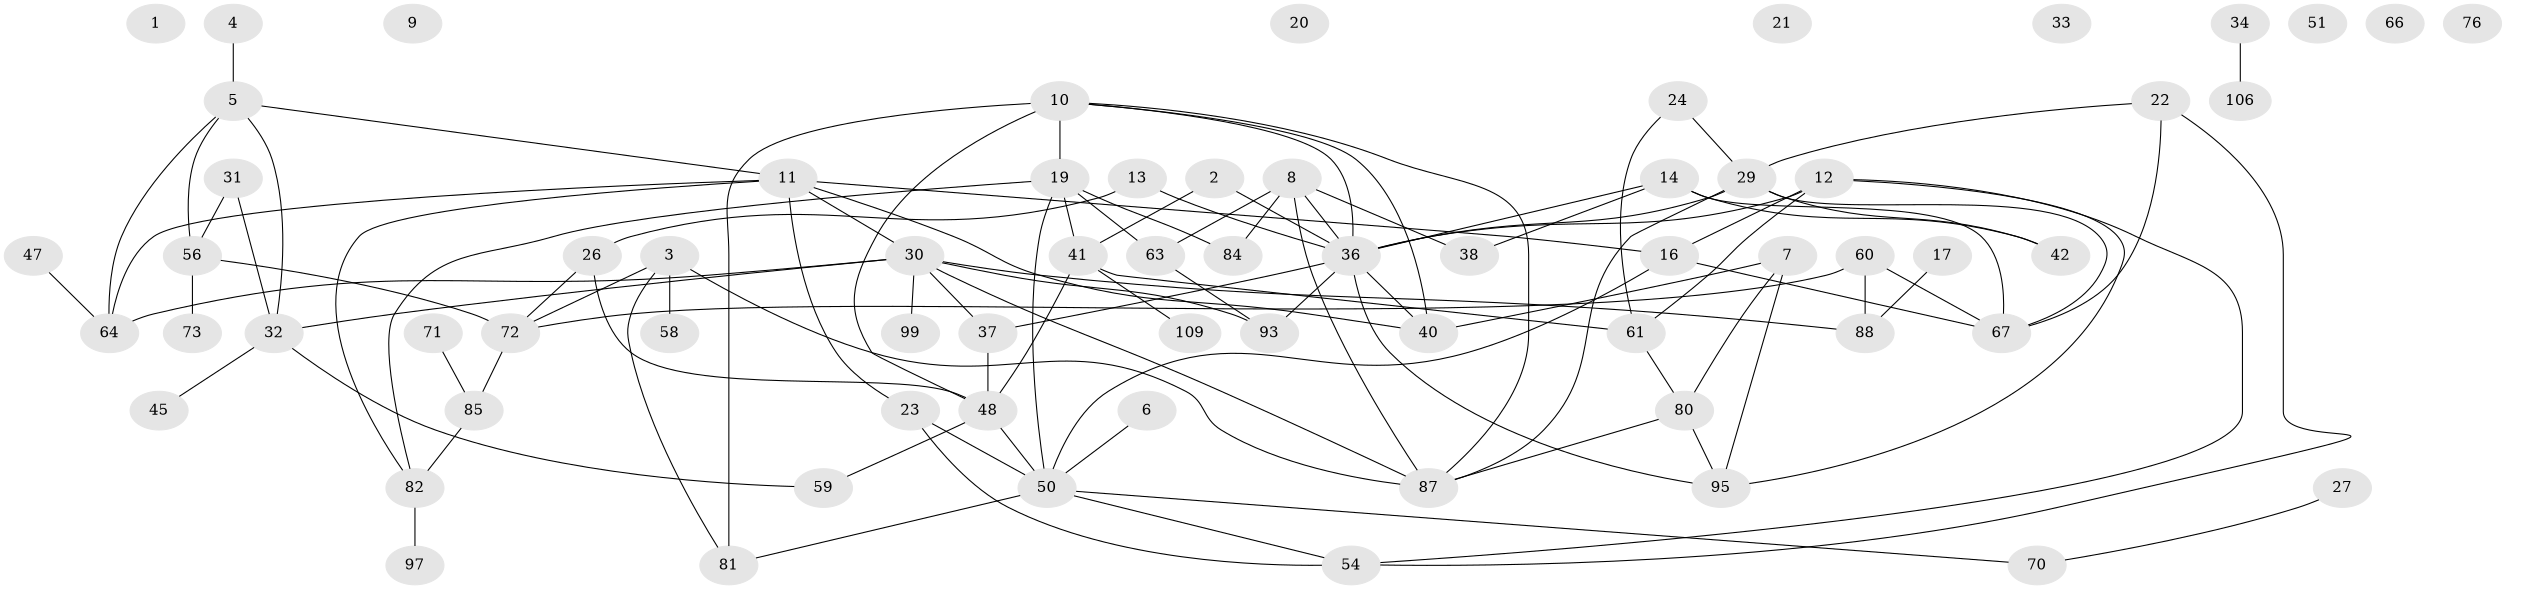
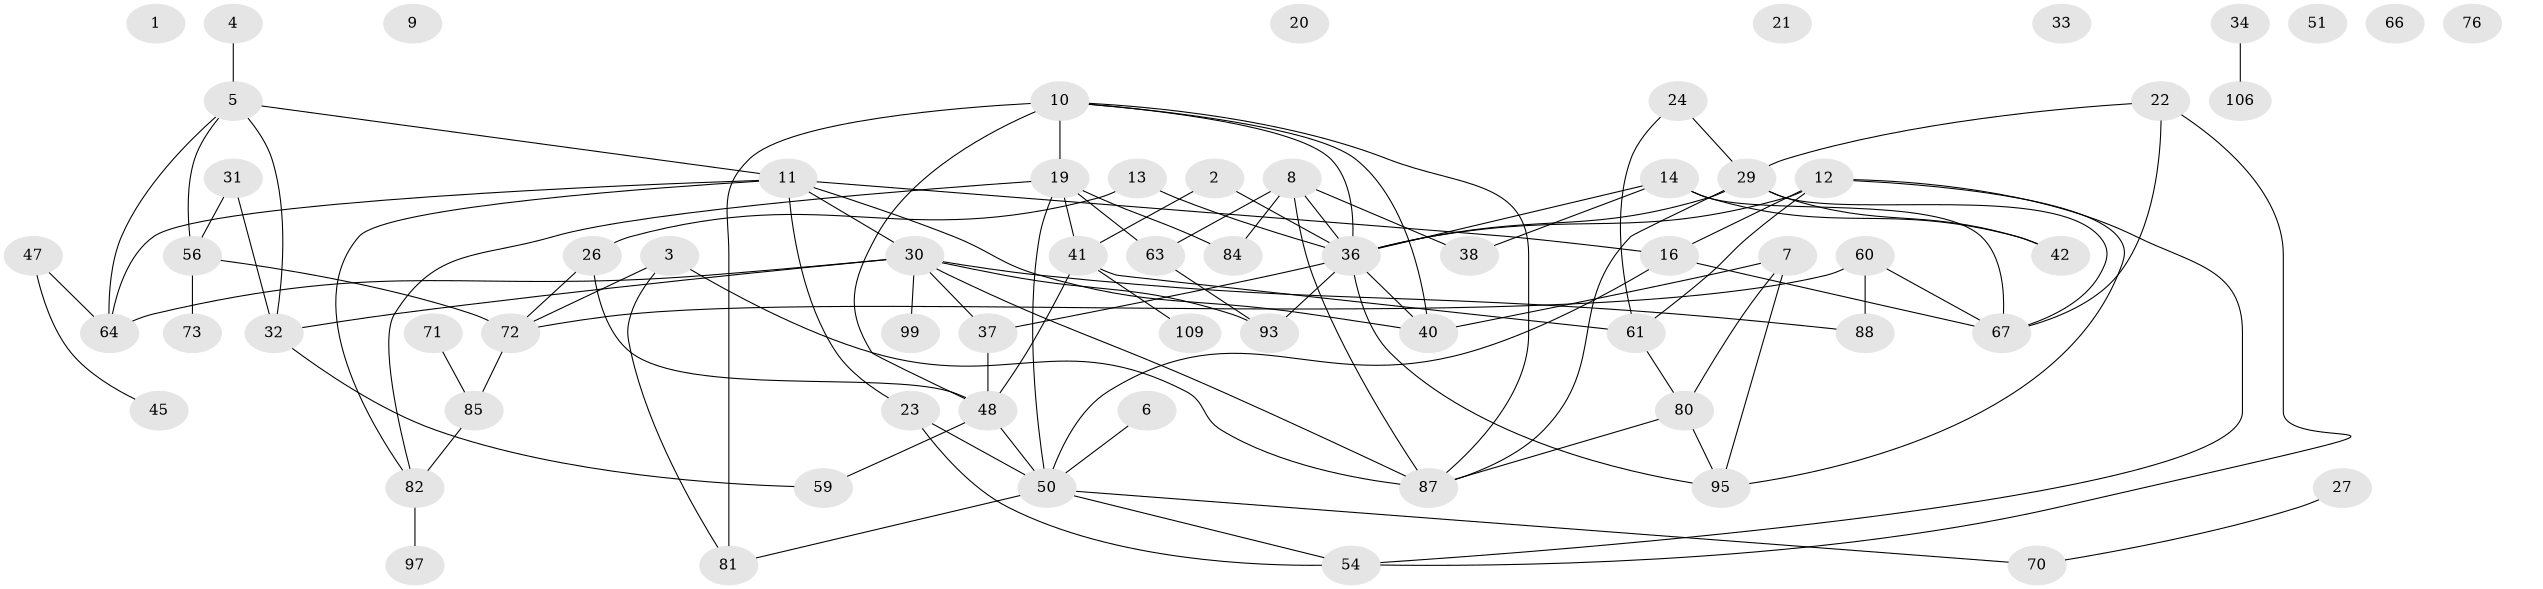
(1943, 256) -> none
(670, 333) -> none
(217, 372) -> (69, 350)
